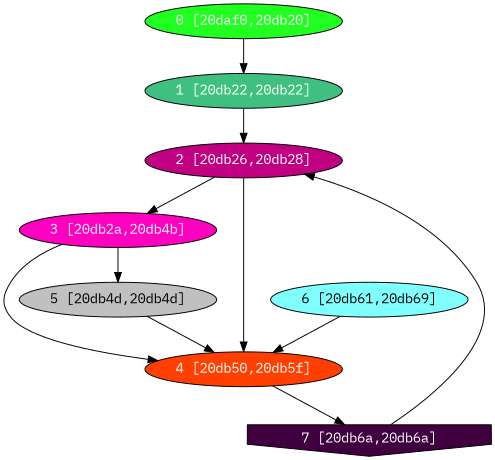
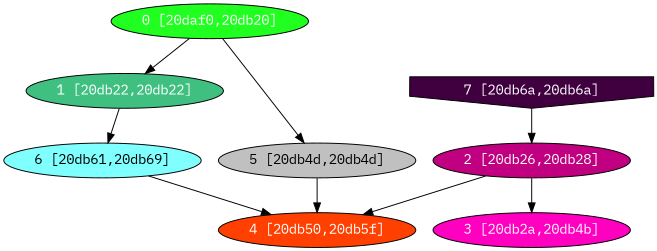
(244, 121) -> (115, 121)
(118, 260) -> (260, 87)
(28, 330) -> none
(304, 403) -> none
